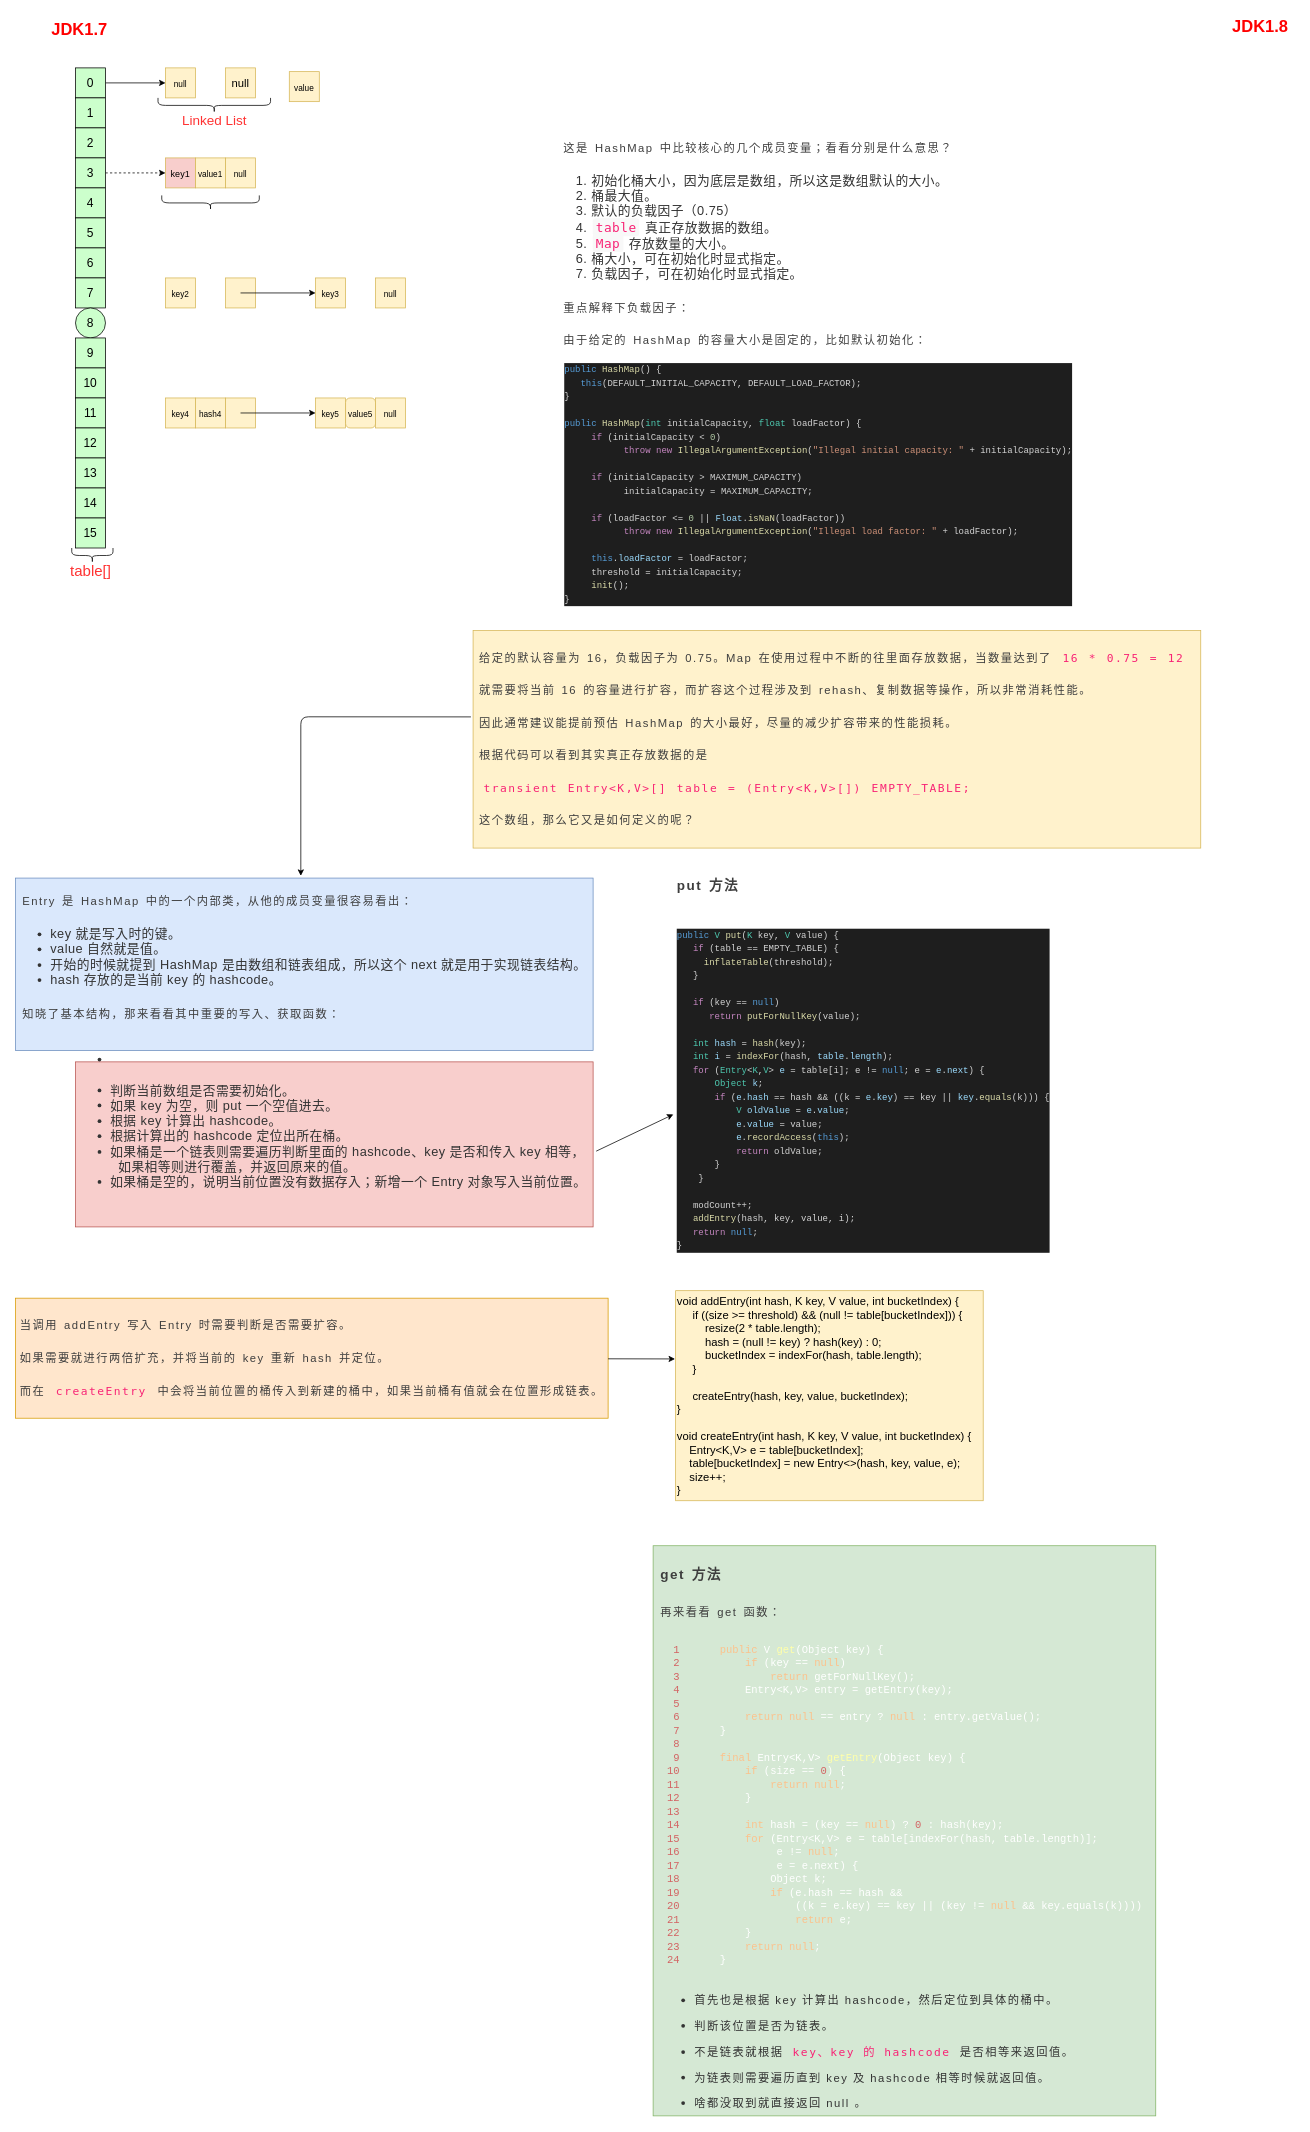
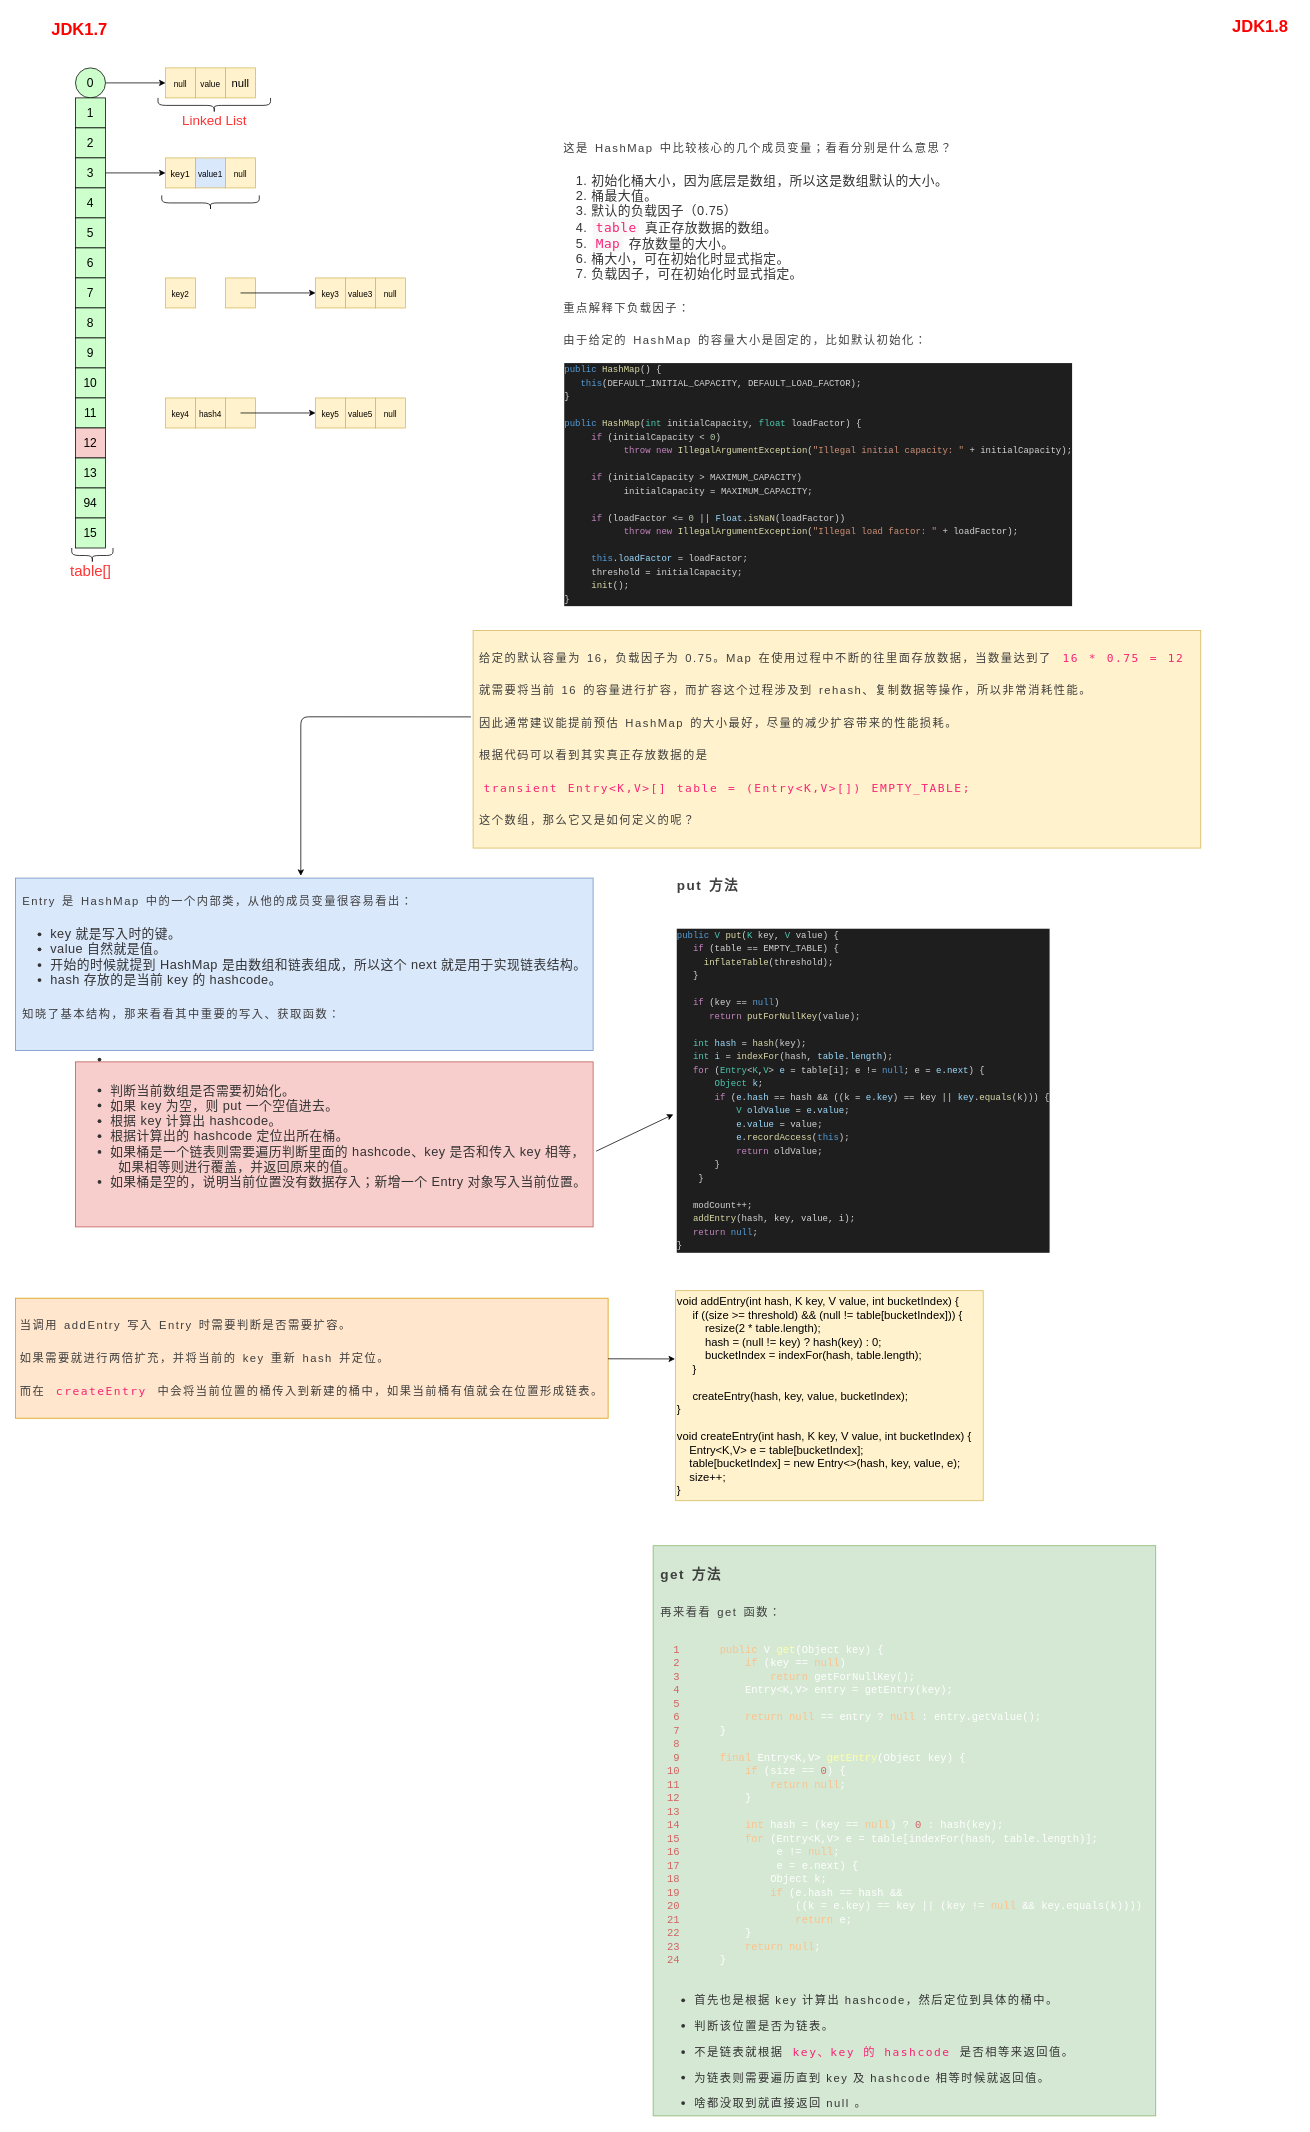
(90, 83) -> (90, 83)
(304, 87) -> (210, 83)
(133, 173) -> (133, 173)
(180, 173) -> (180, 173)
(210, 173) -> (210, 173)
none -> (360, 293)
(90, 323) -> (90, 323)
(360, 413) -> (360, 413)
(90, 443) -> (90, 443)
(90, 503) -> (90, 503)
